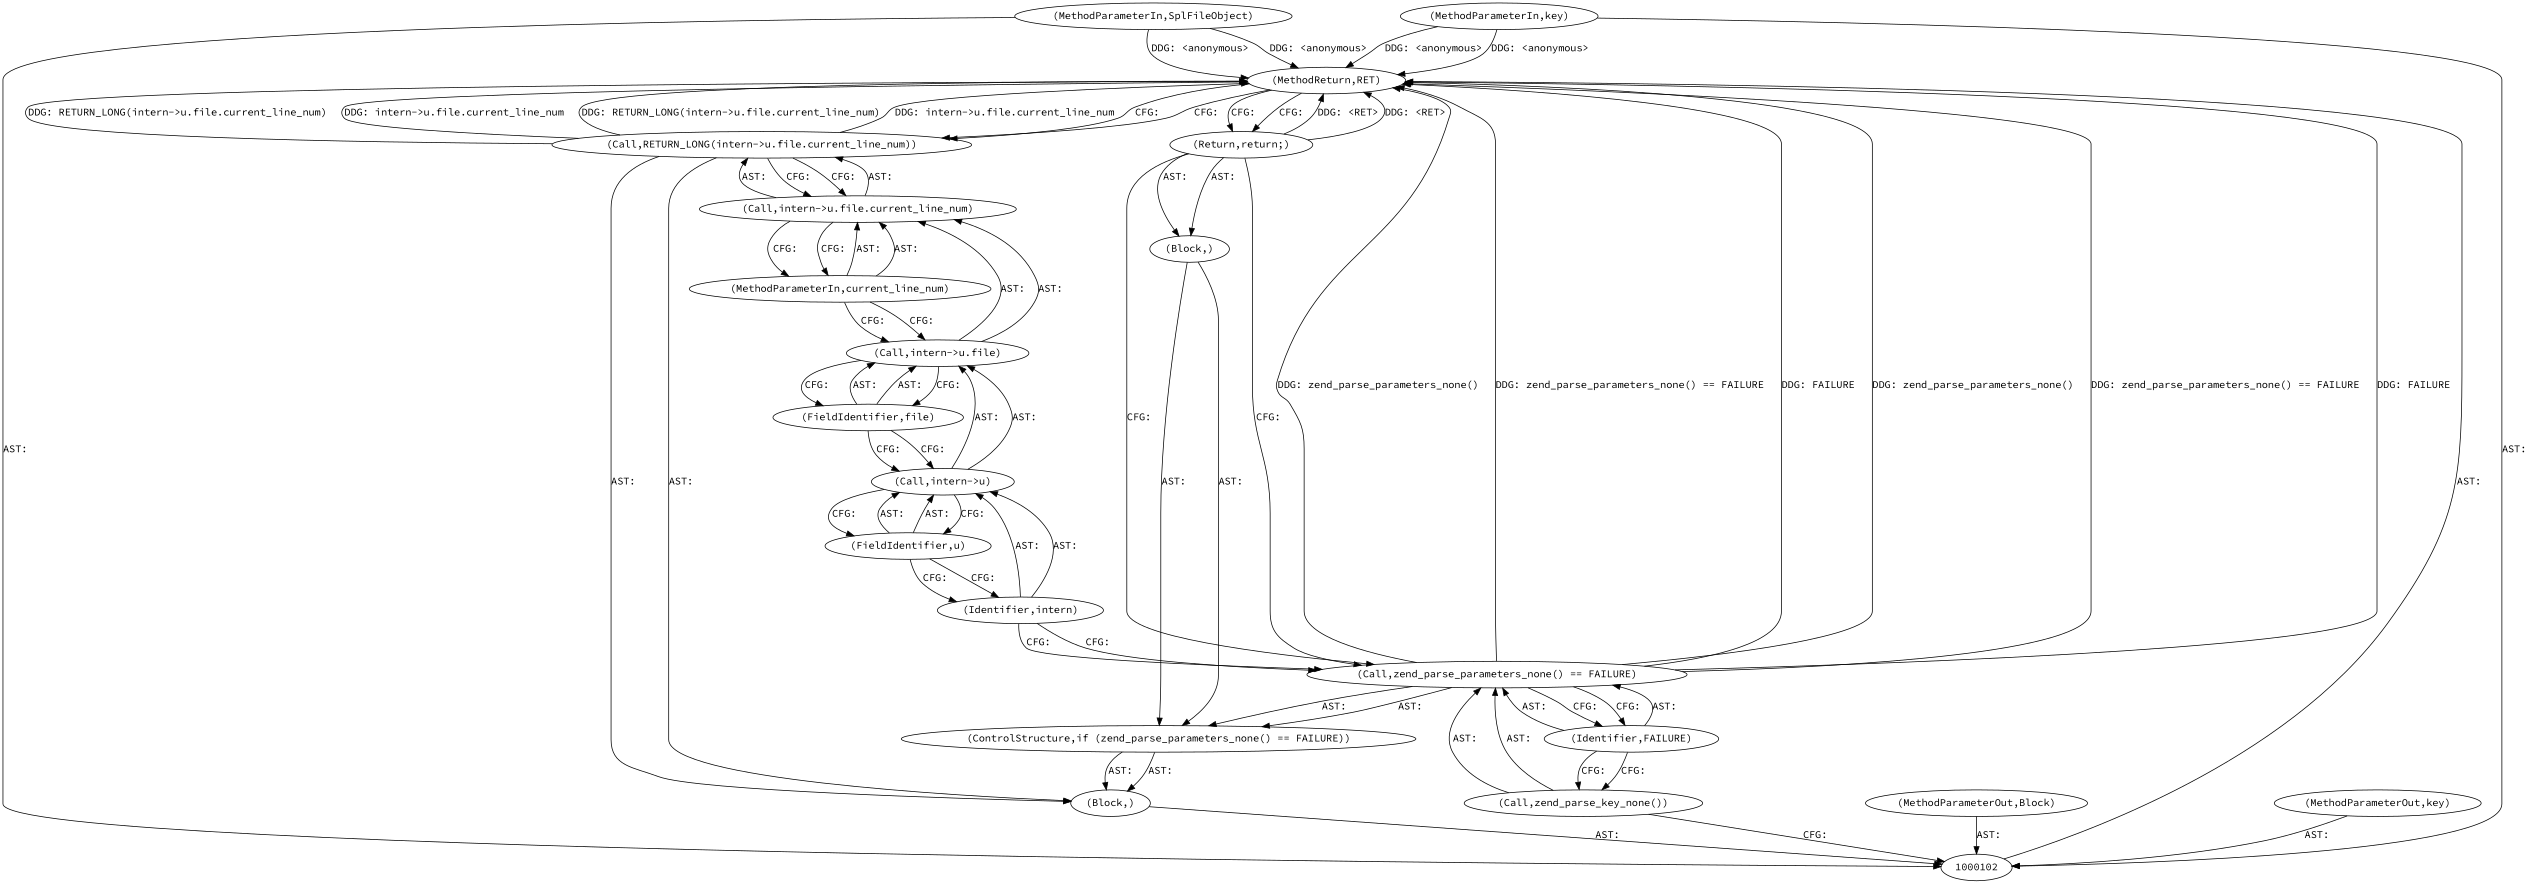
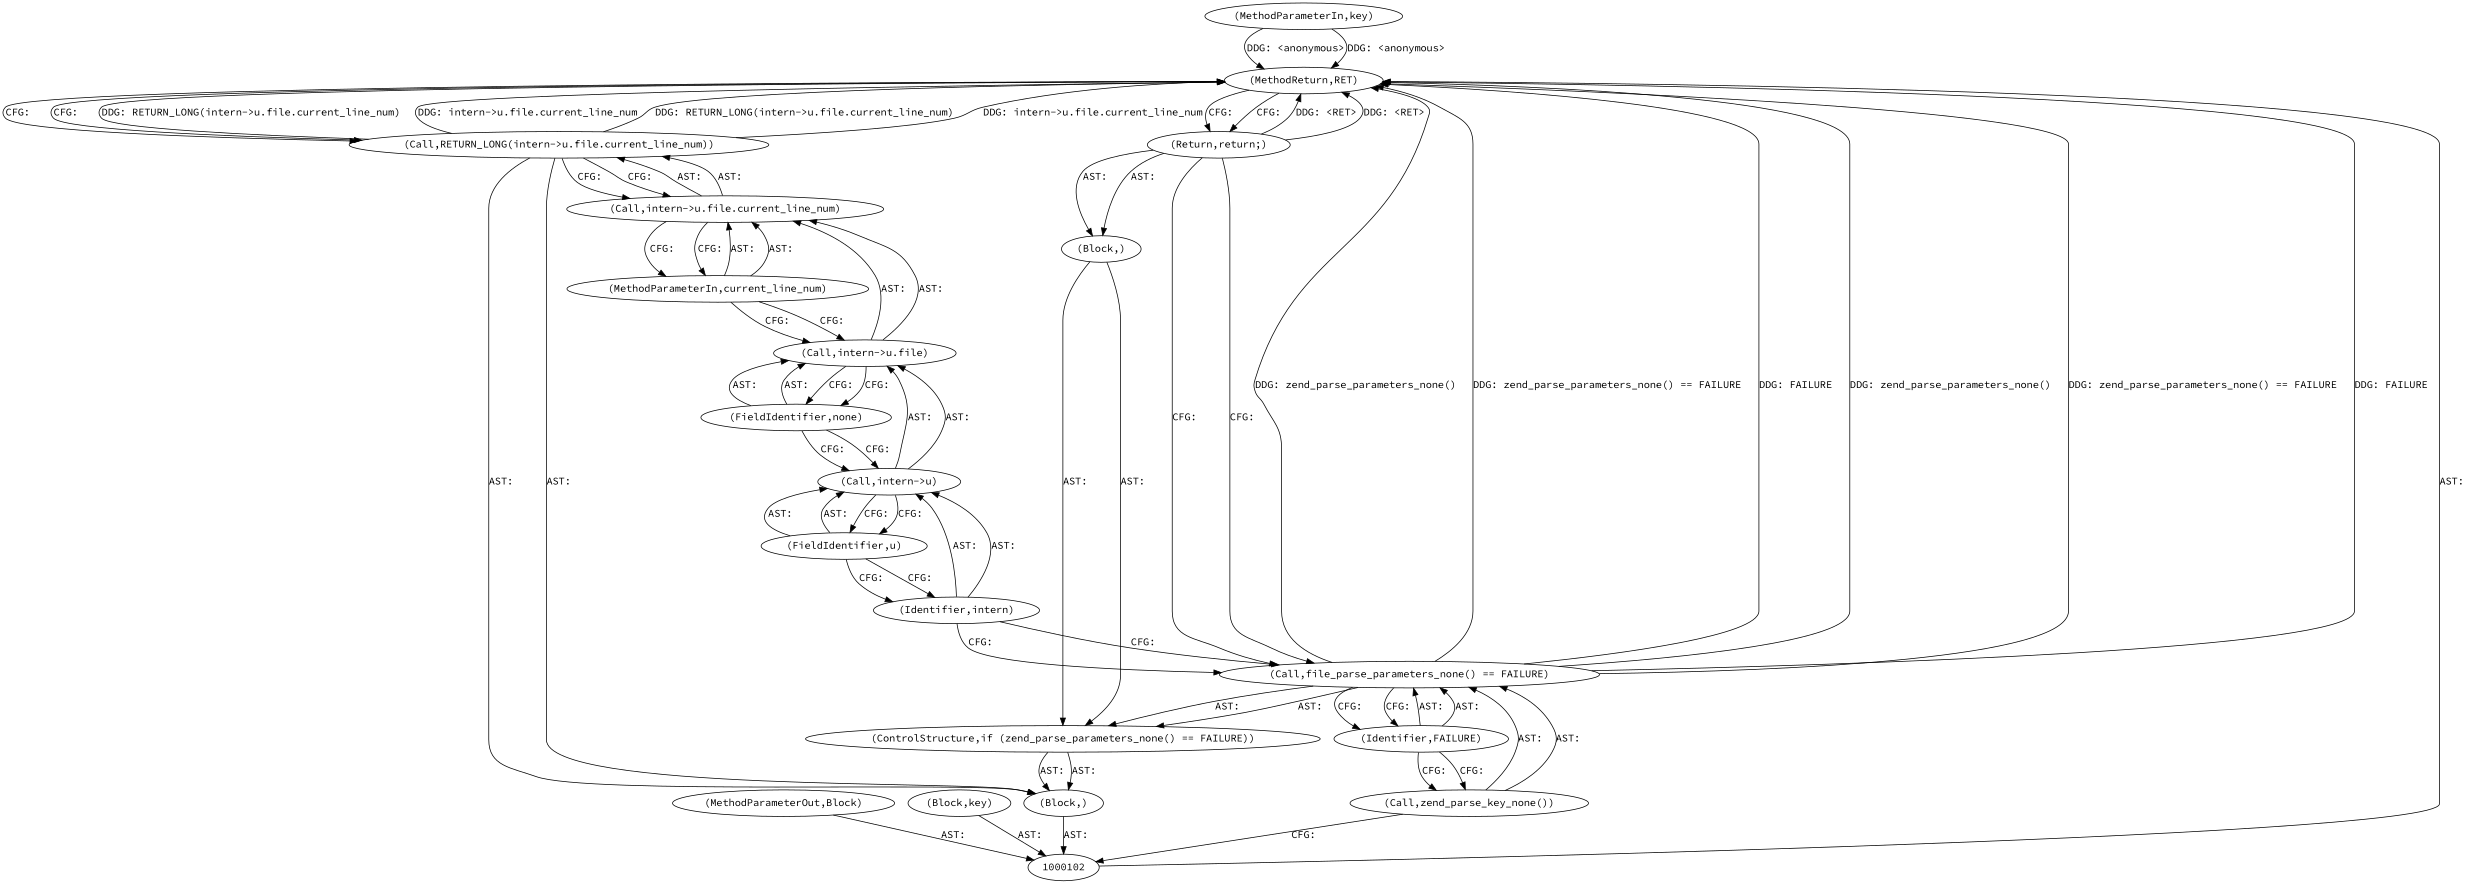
(1153, 16) -> none
(2502, 233) -> none
(868, 417) -> (796, 417)
(1497, 675) -> (1409, 675)
(2378, 803) -> (959, 803)
